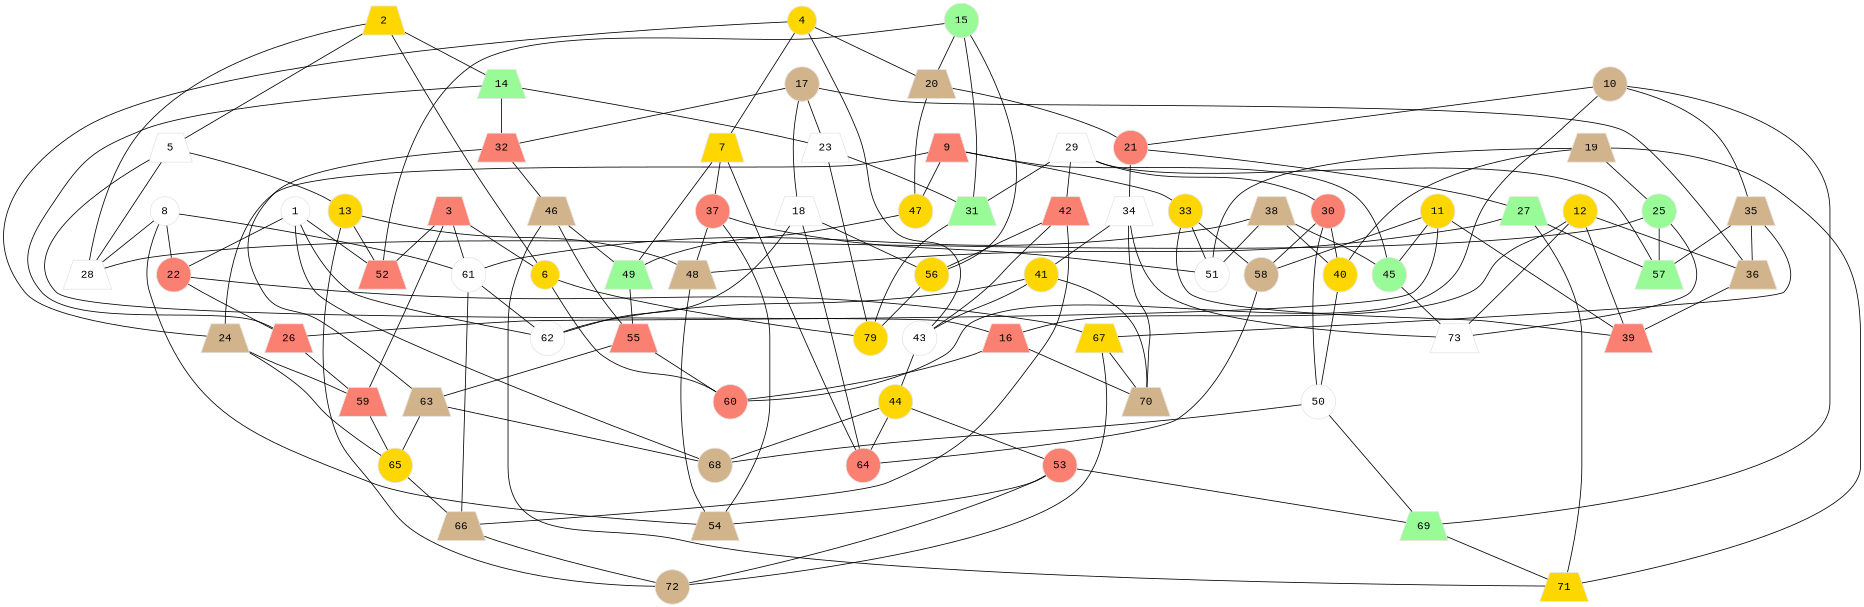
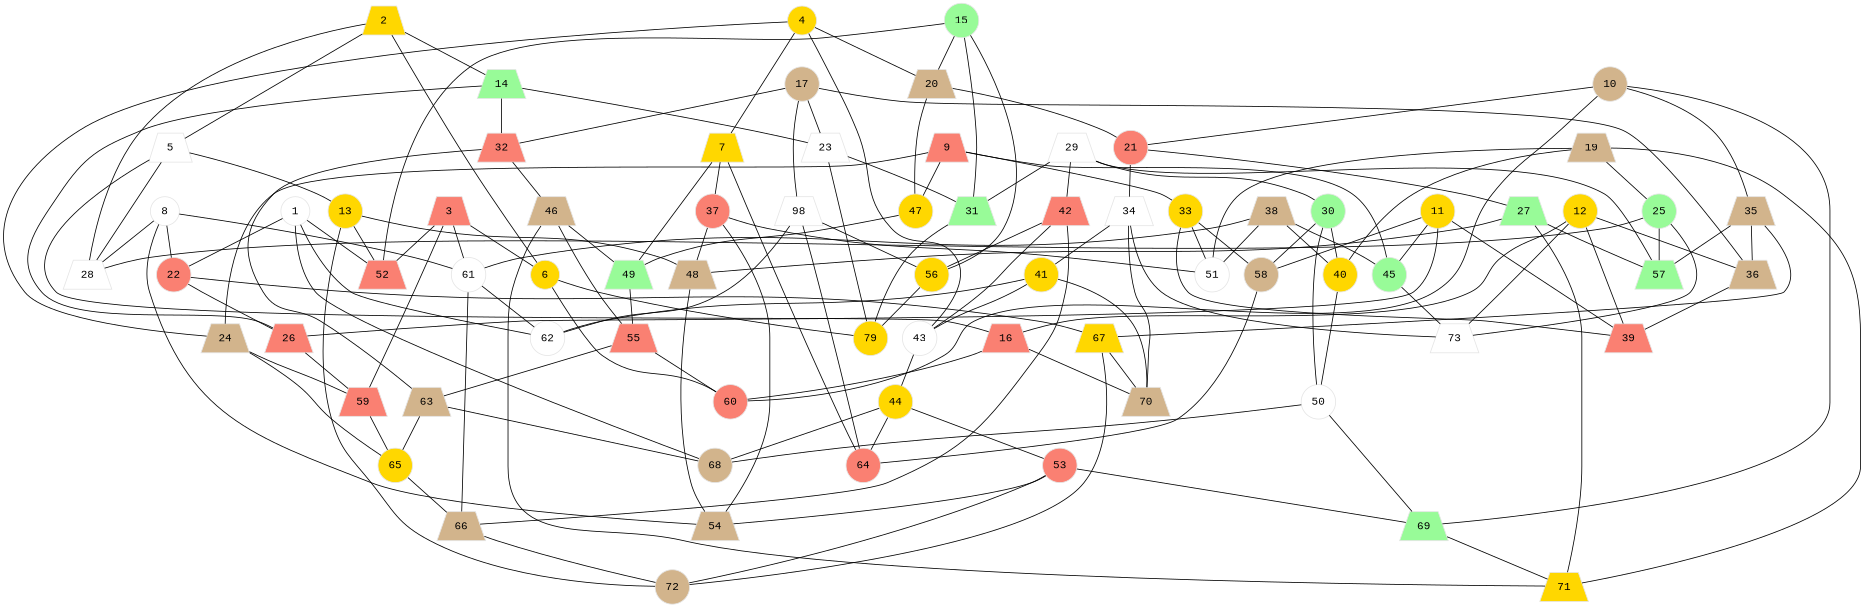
(799, 211) -> (799, 211)
(1328, 211) -> (1328, 211)
